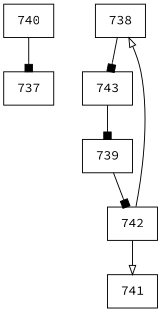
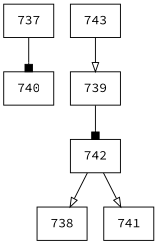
(29, 50) -> (29, 50)
(115, 50) -> none
(107, 118) -> (95, 50)
